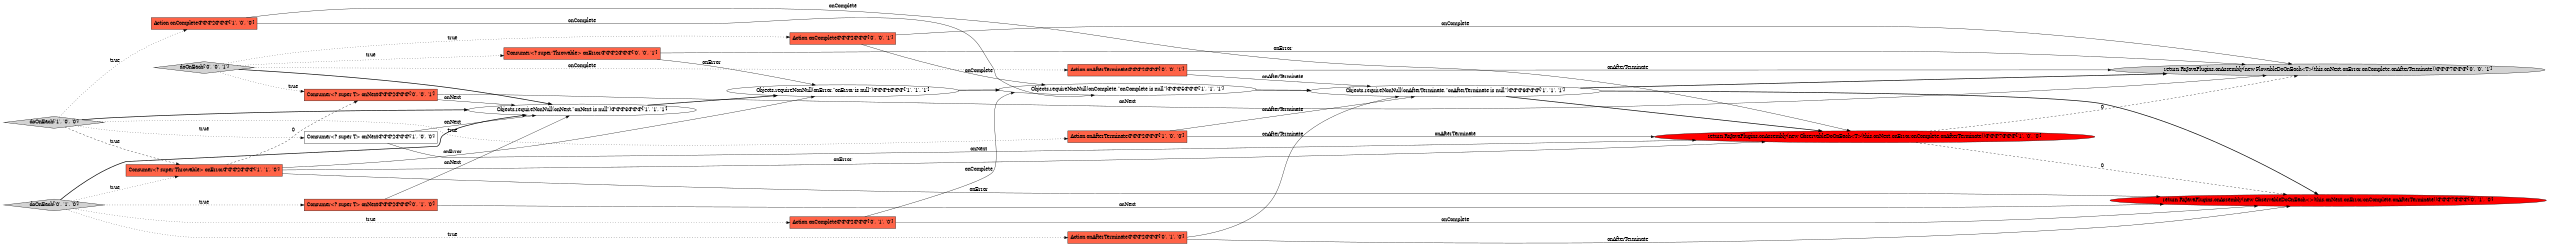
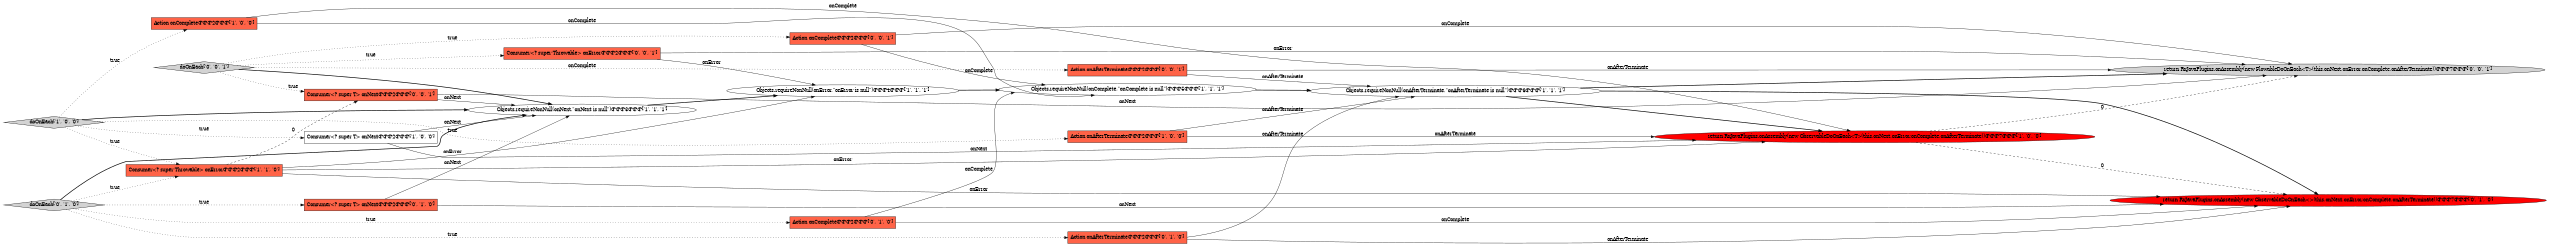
(120, 148) -> (120, 148)
